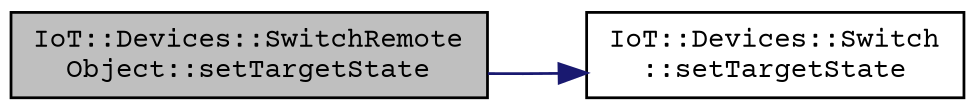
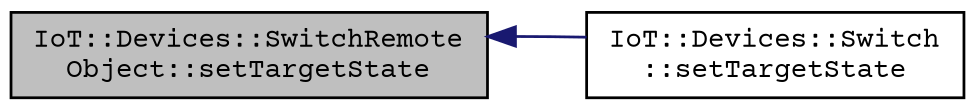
(523, 74) -> (551, 37)
